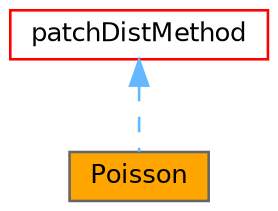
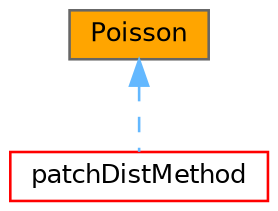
(139, 119) -> (139, 119)
